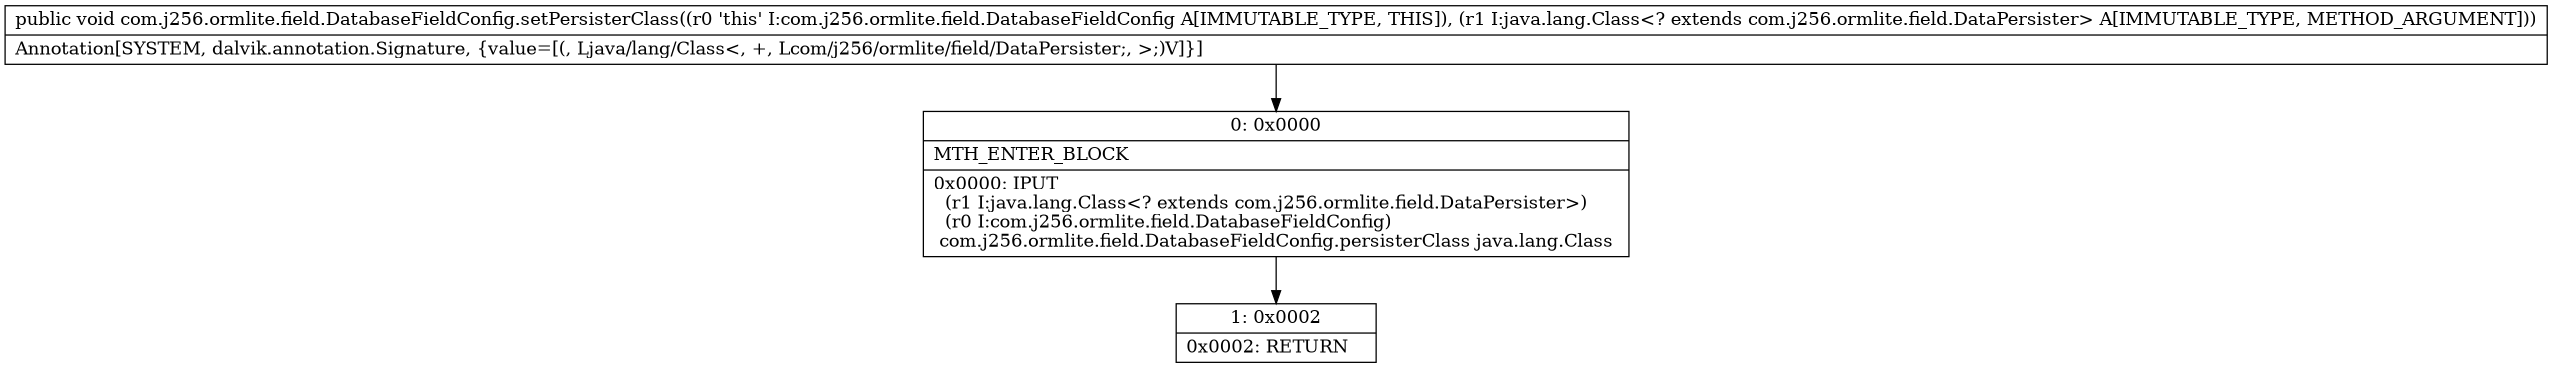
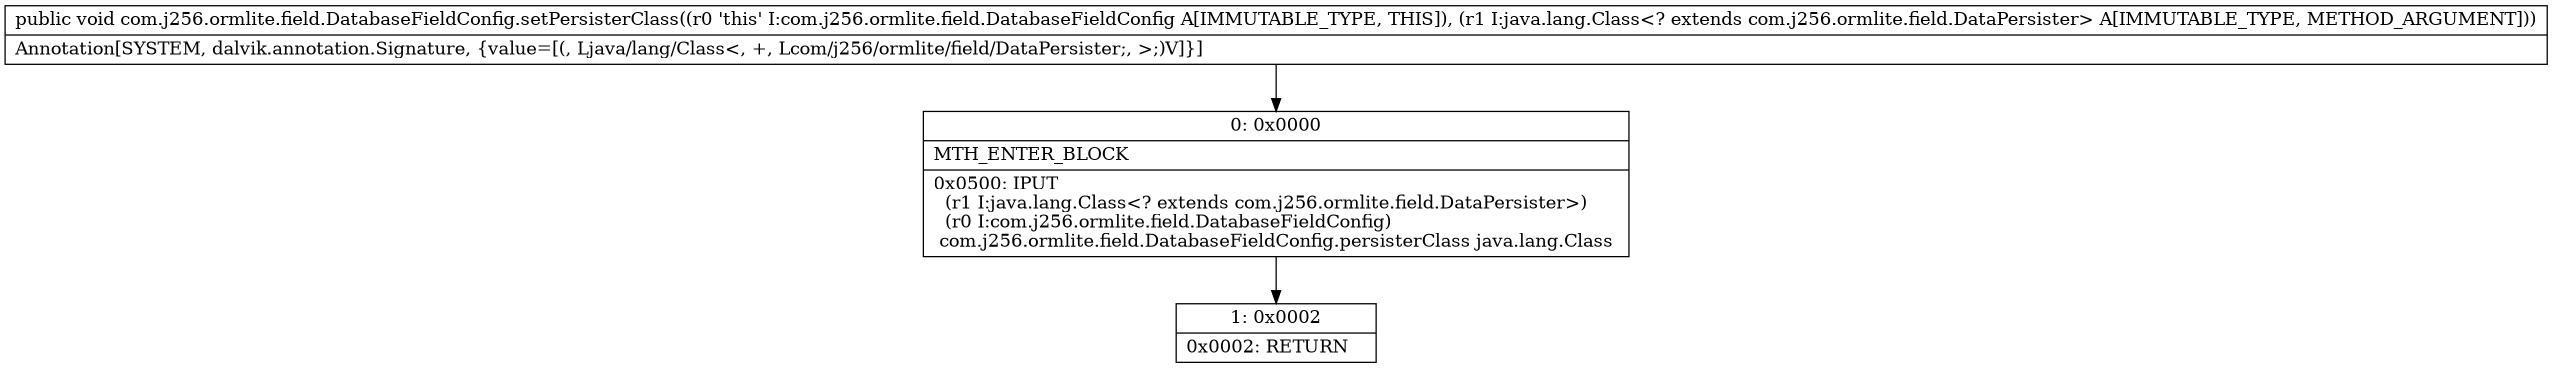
(1002, 184) -> (1002, 184)
